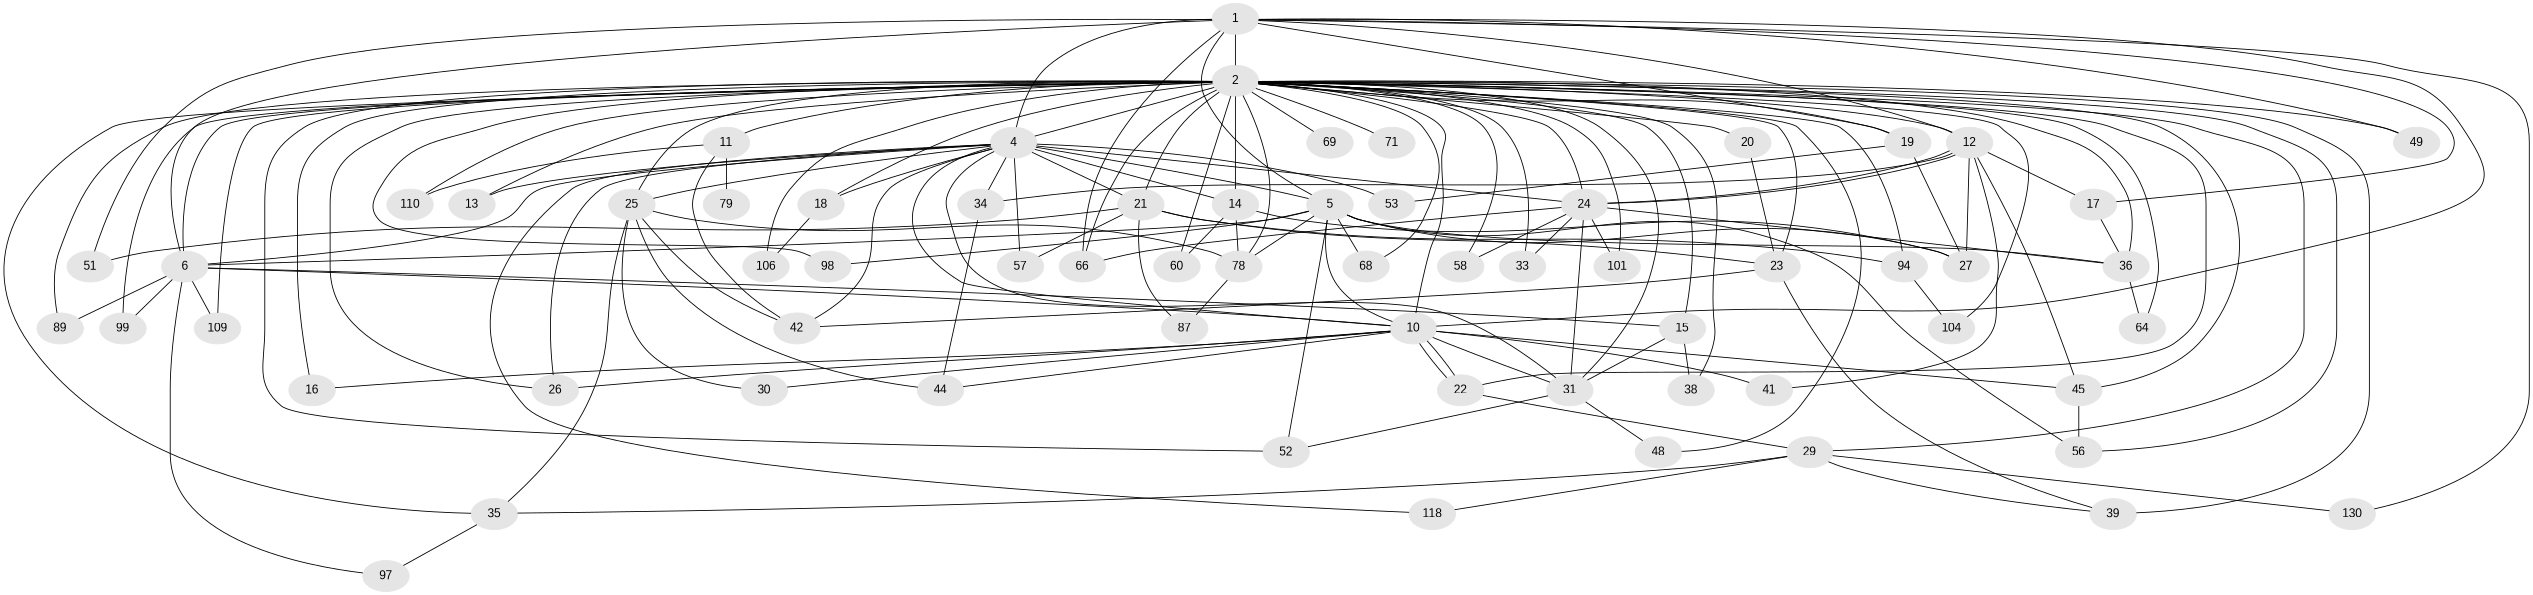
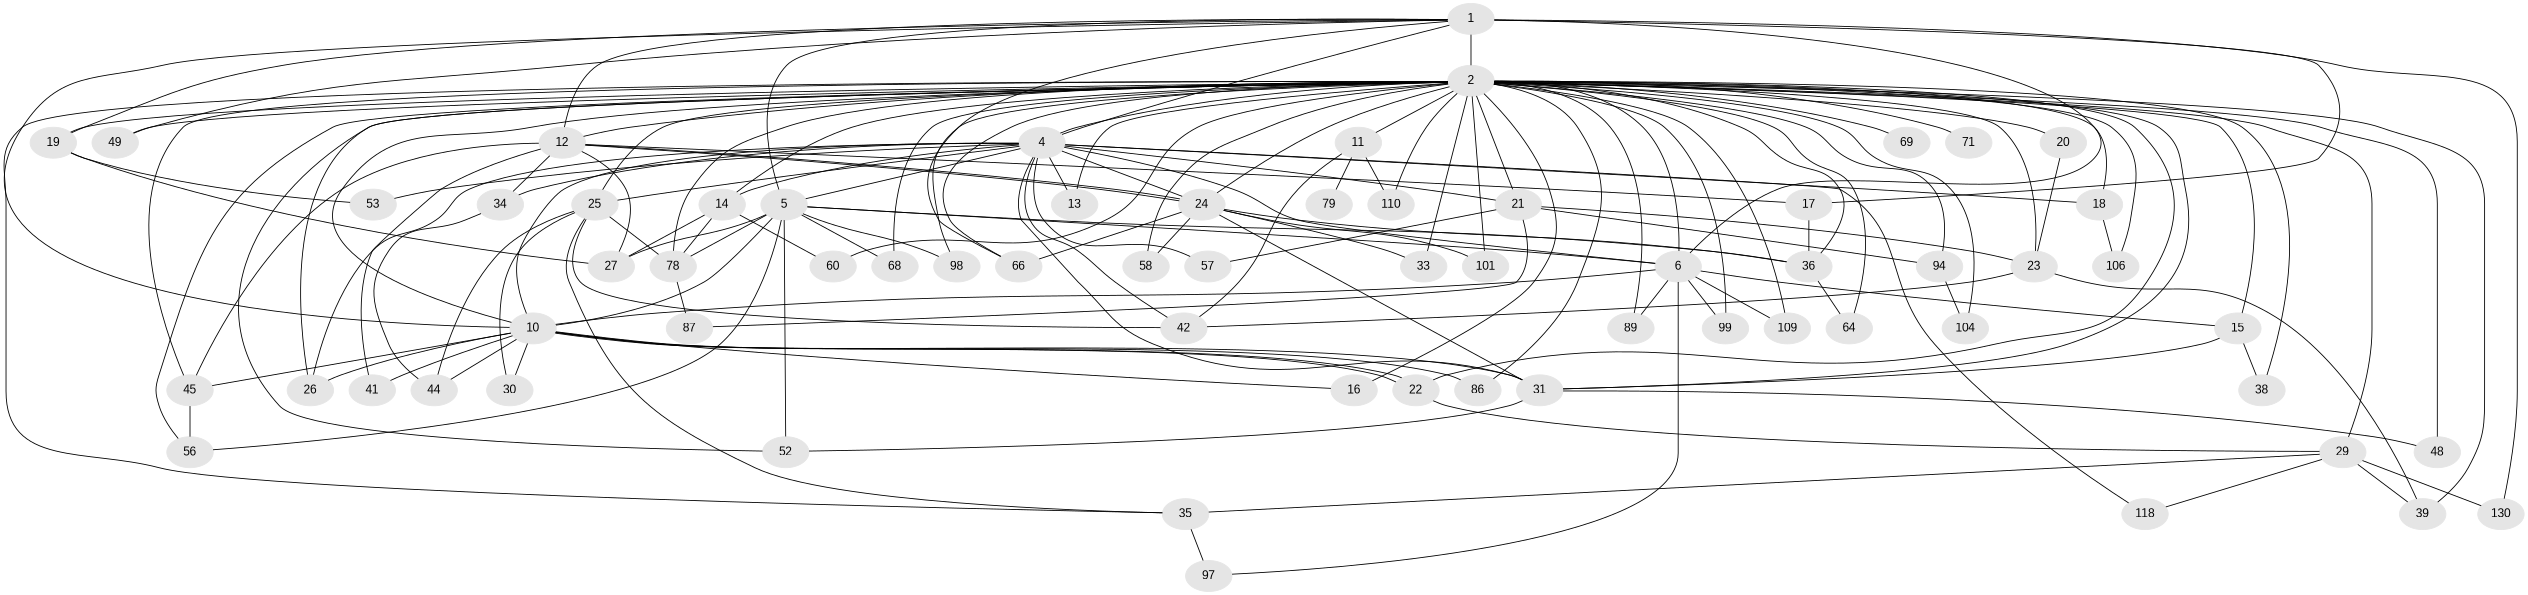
(90, 267) -> none
none -> (1478, 390)
